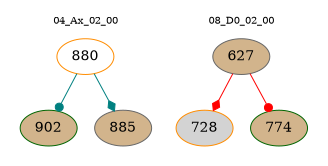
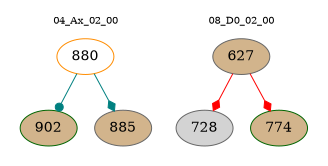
(258, 89) -> (257, 87)
(205, 128) -> (205, 128)
